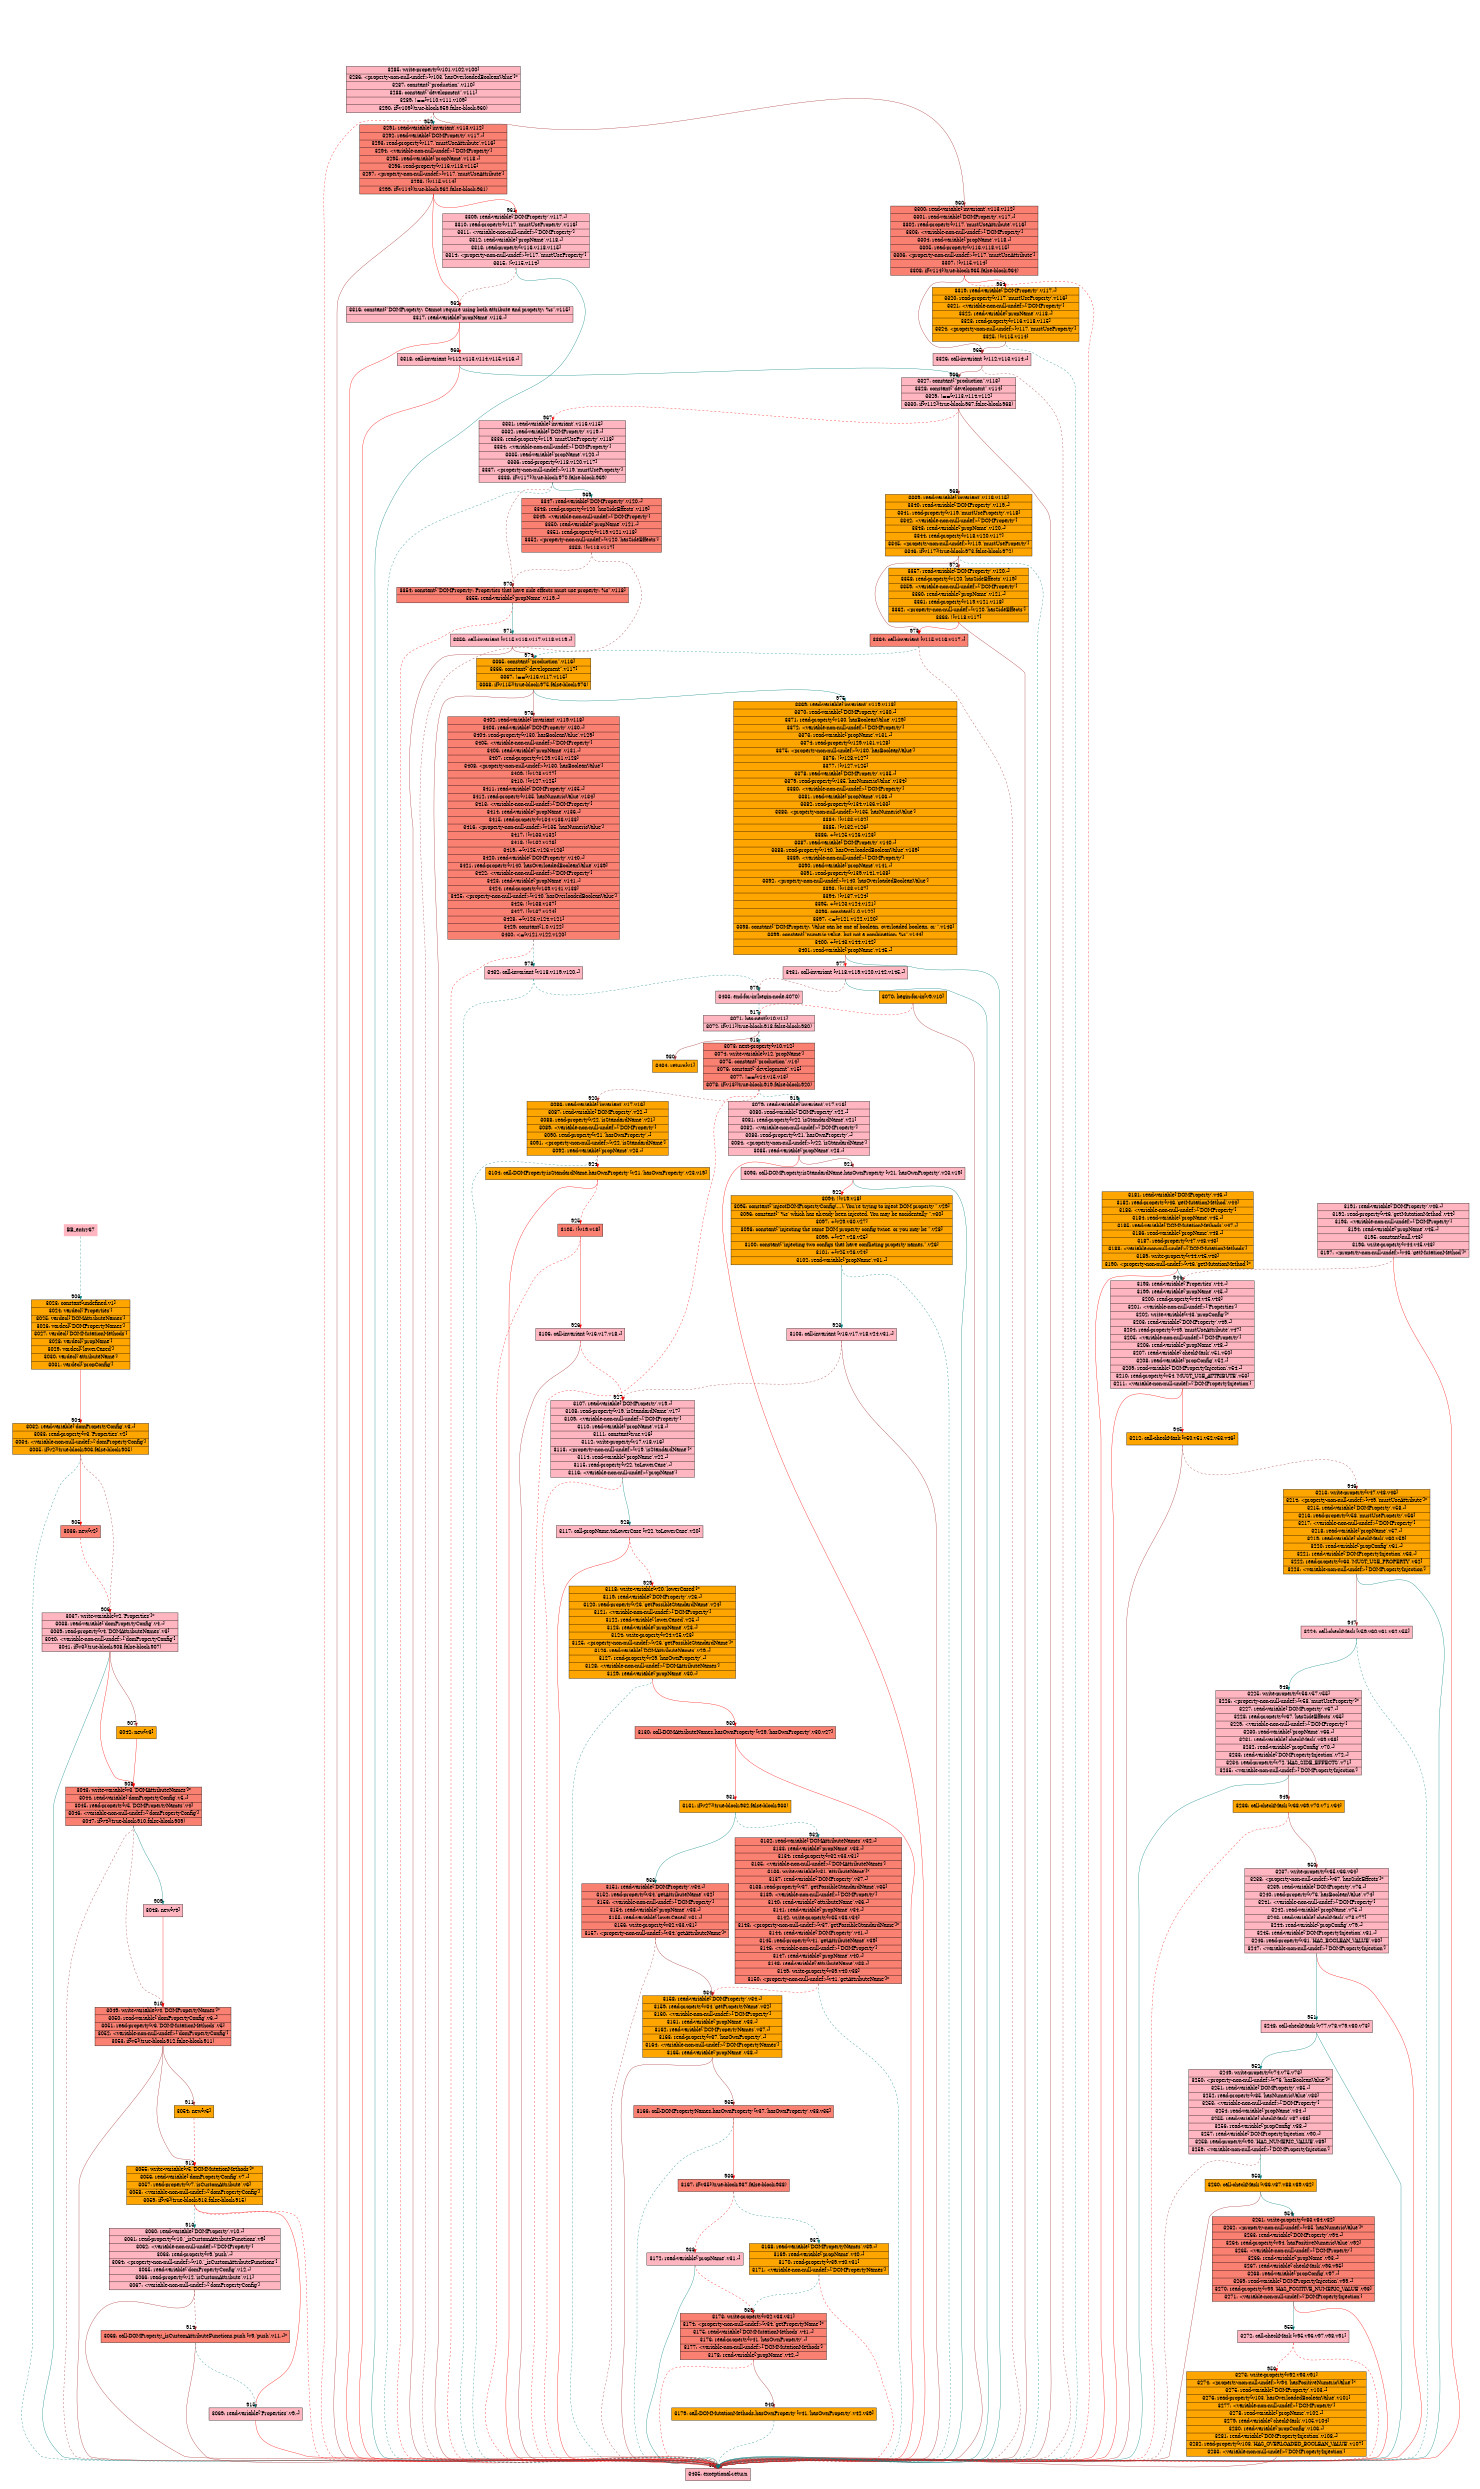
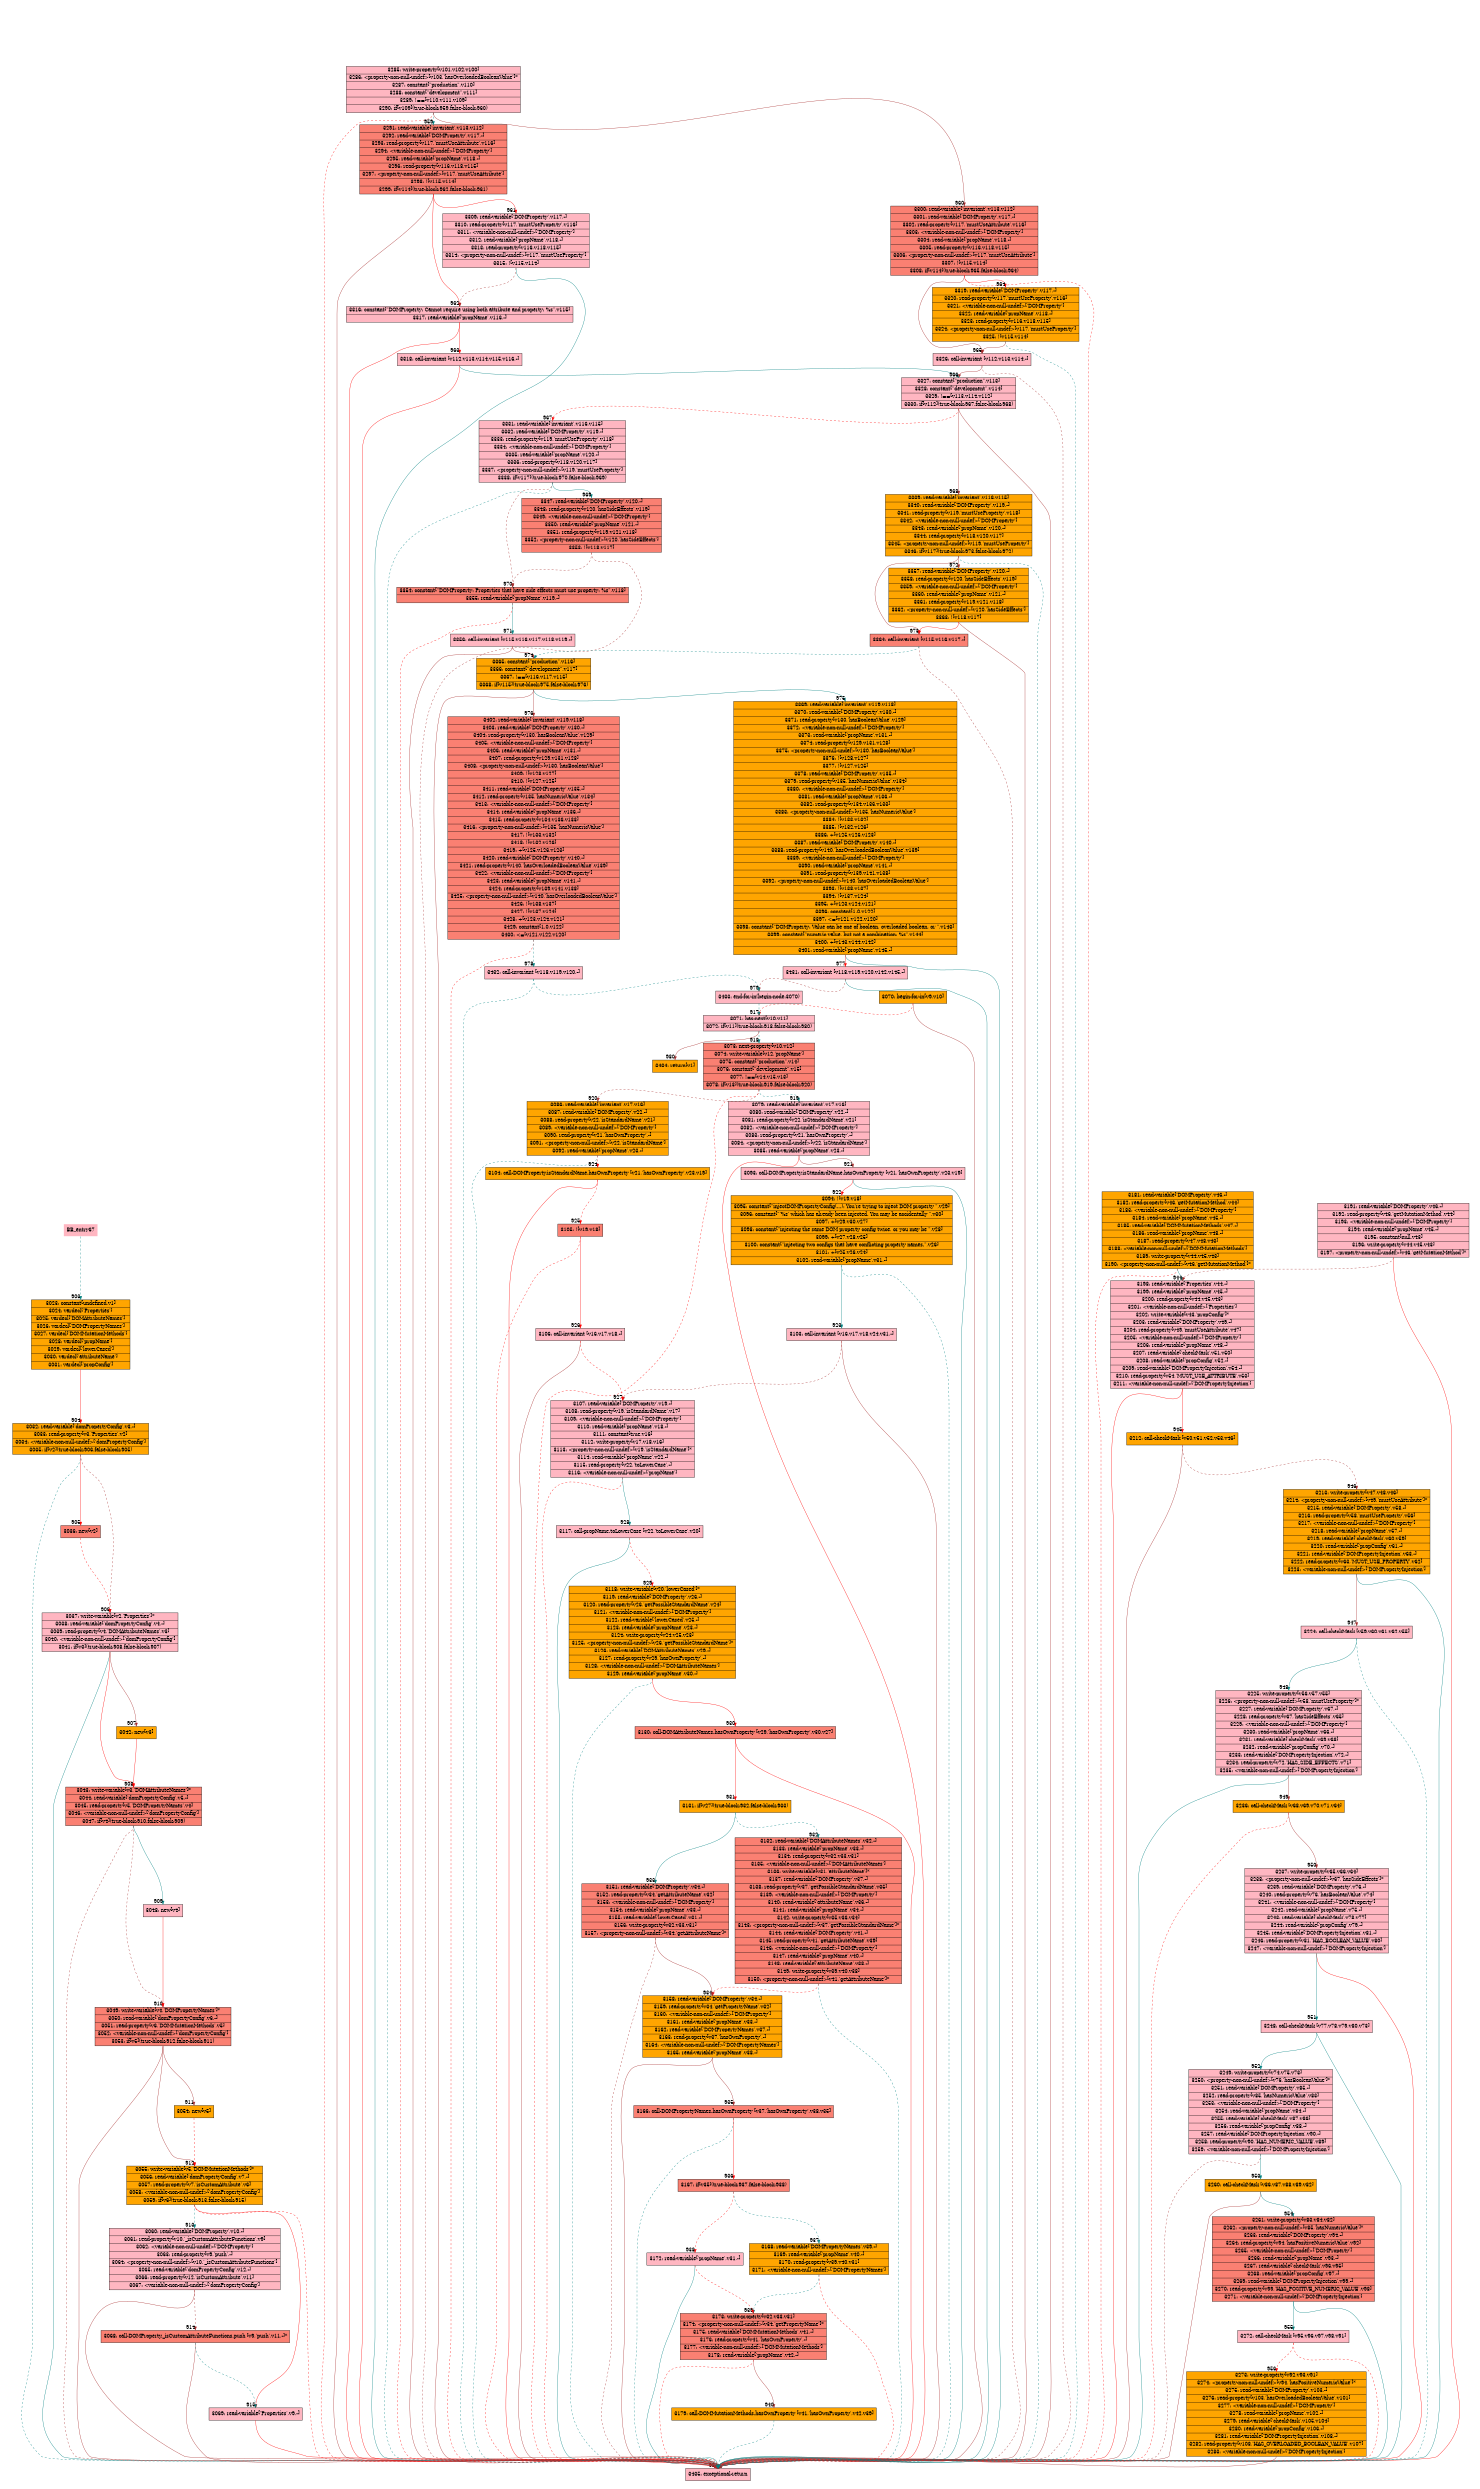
(1101, 2018) -> (1101, 2018)
(560, 2053) -> (560, 2053)
(1159, 2461) -> (1159, 2461)
